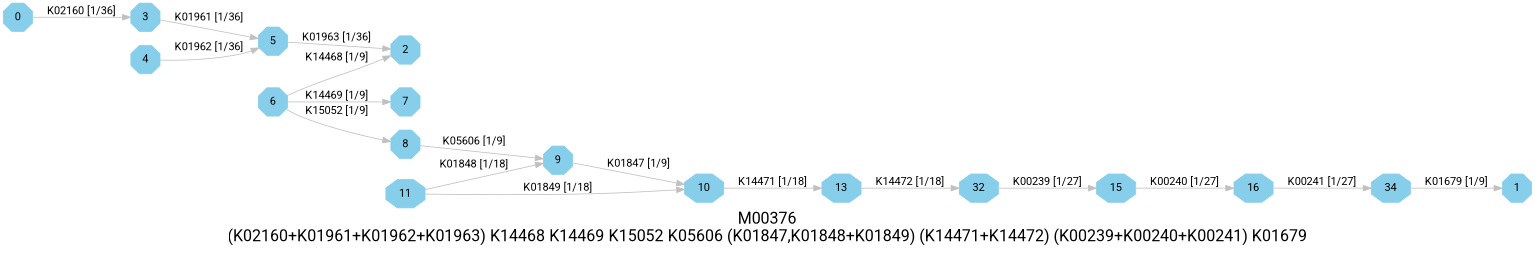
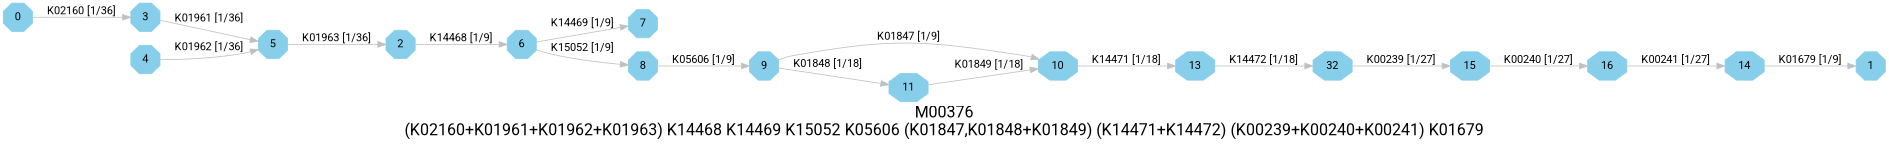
(335, 77) -> (457, 44)
(480, 177) -> (830, 76)
(1391, 188) -> (1745, 66)
